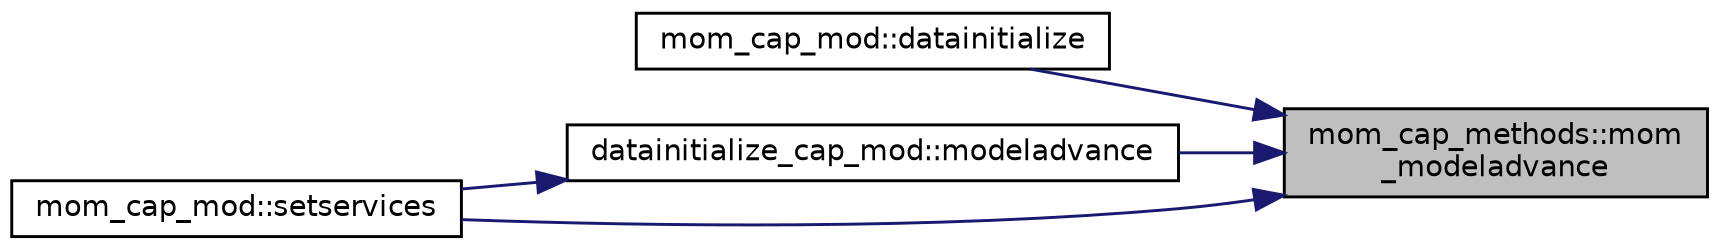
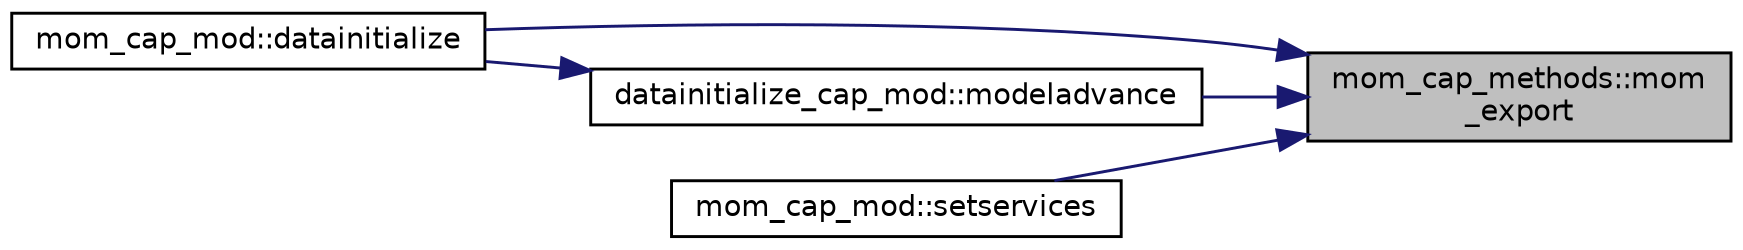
(1496, 153) -> (1519, 97)
(499, 186) -> (523, 65)
